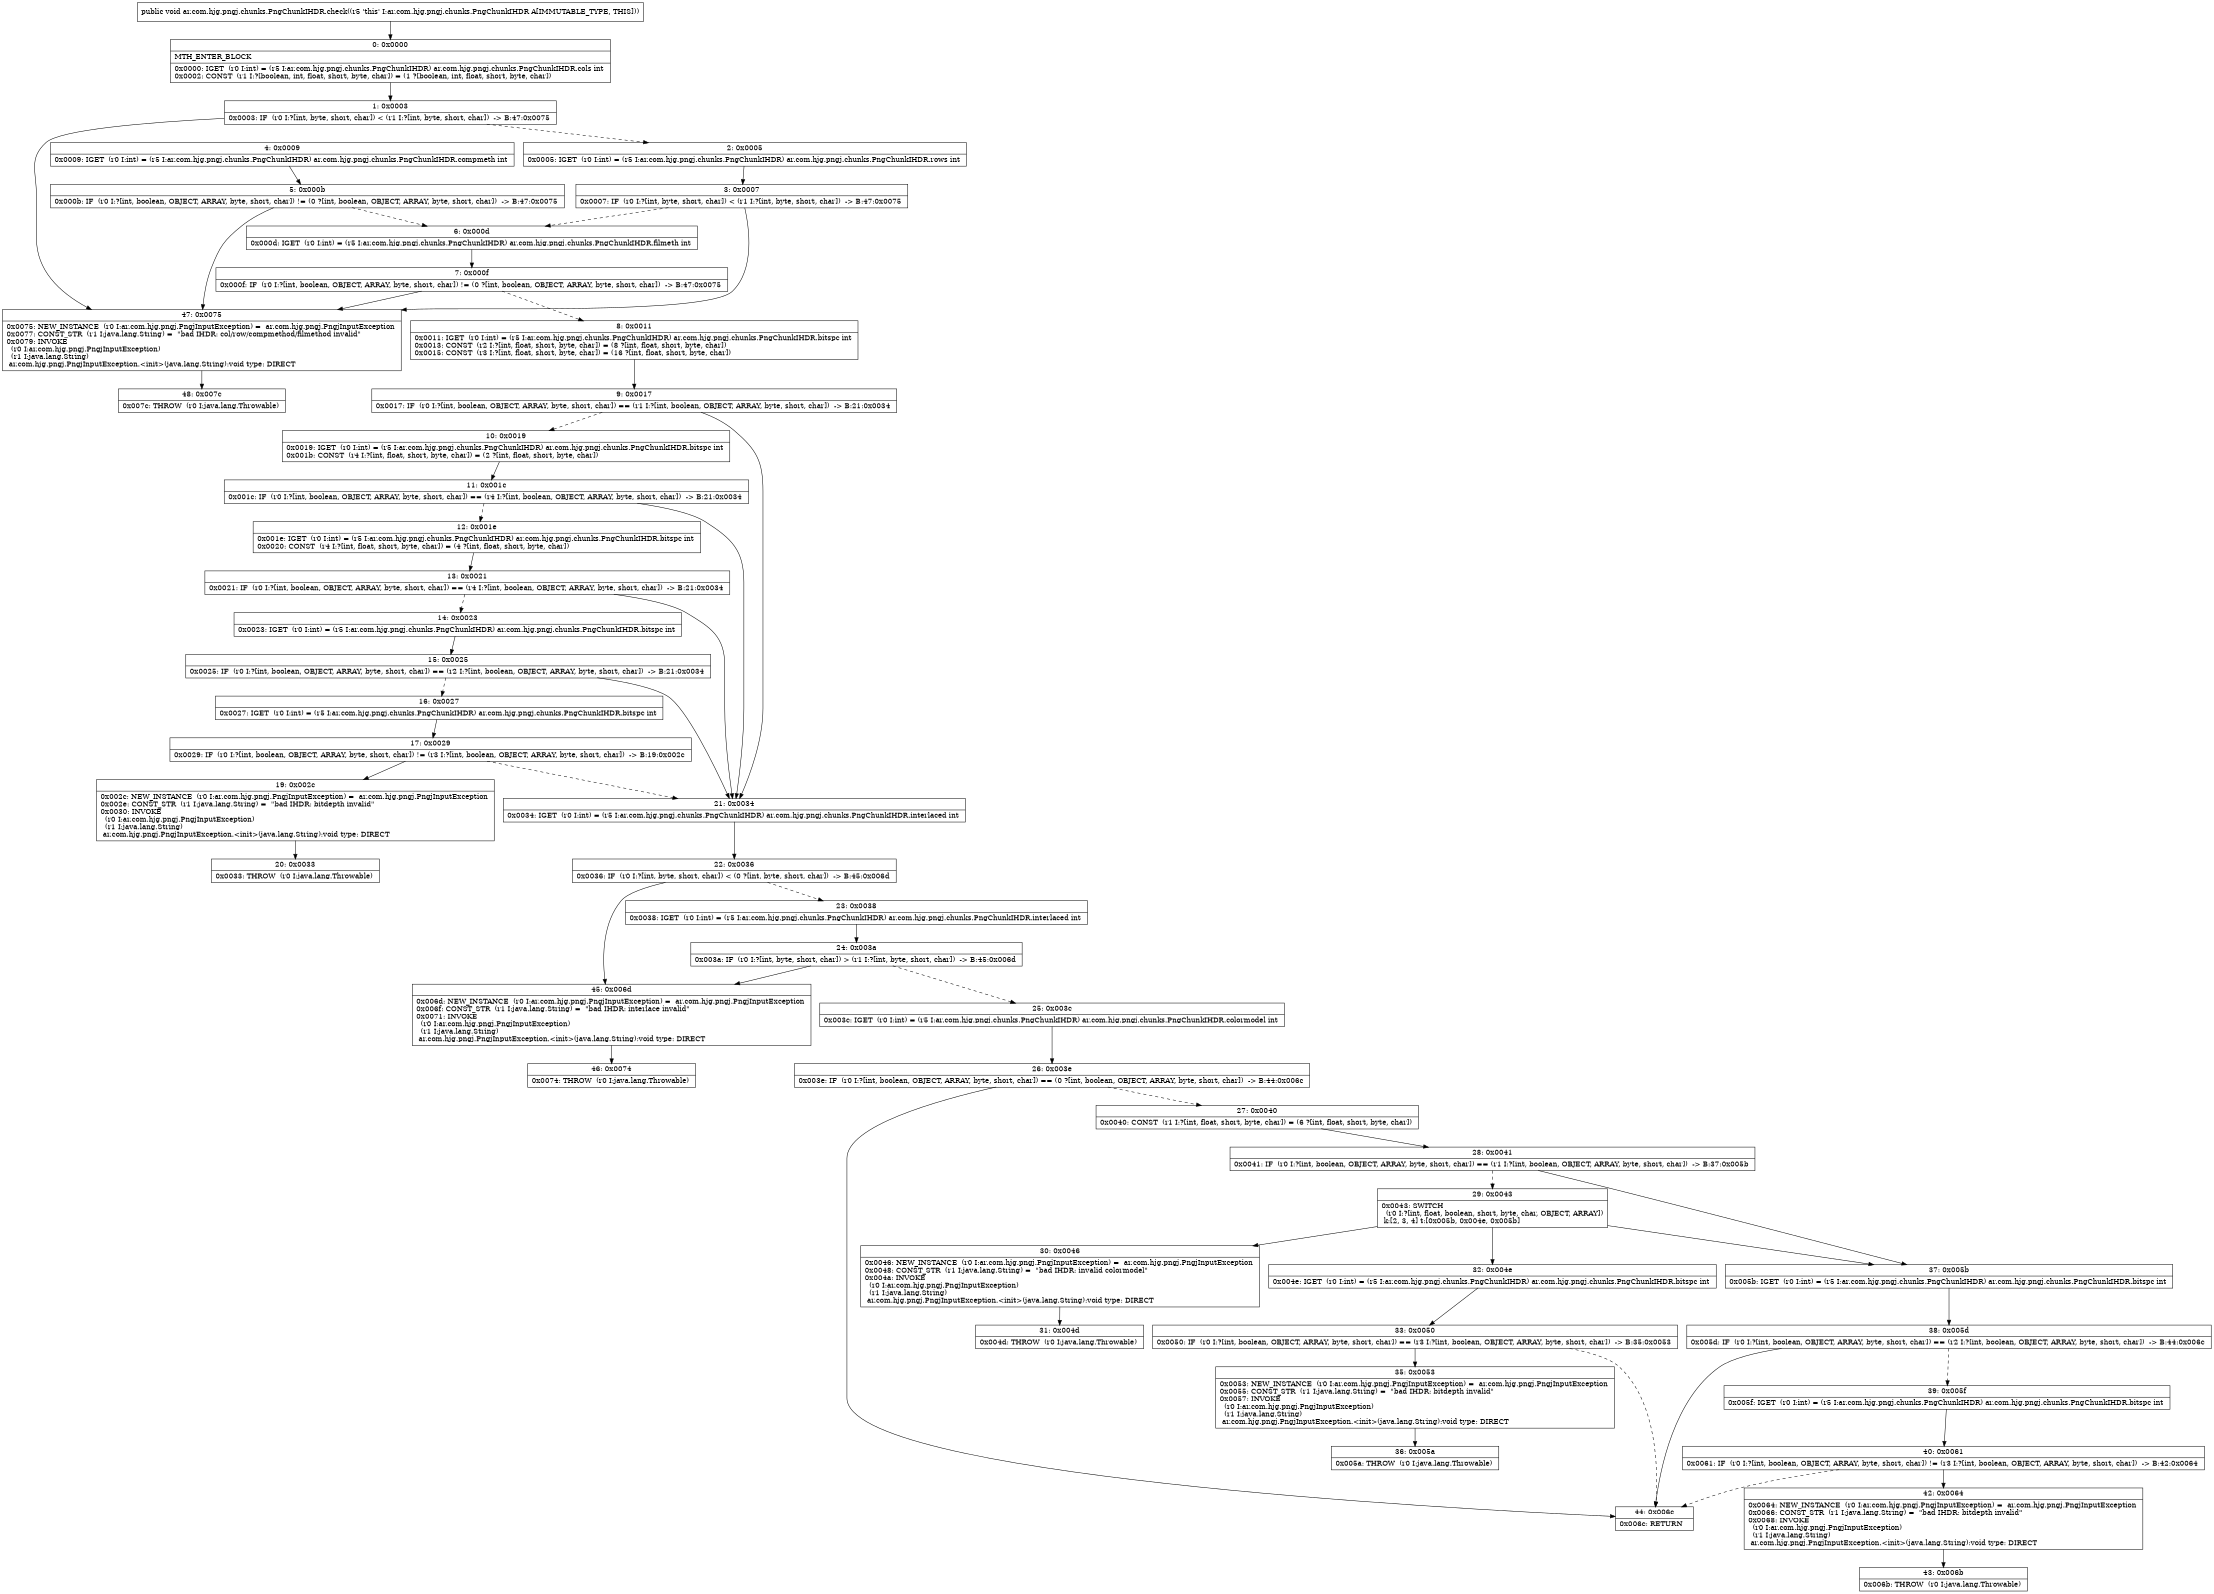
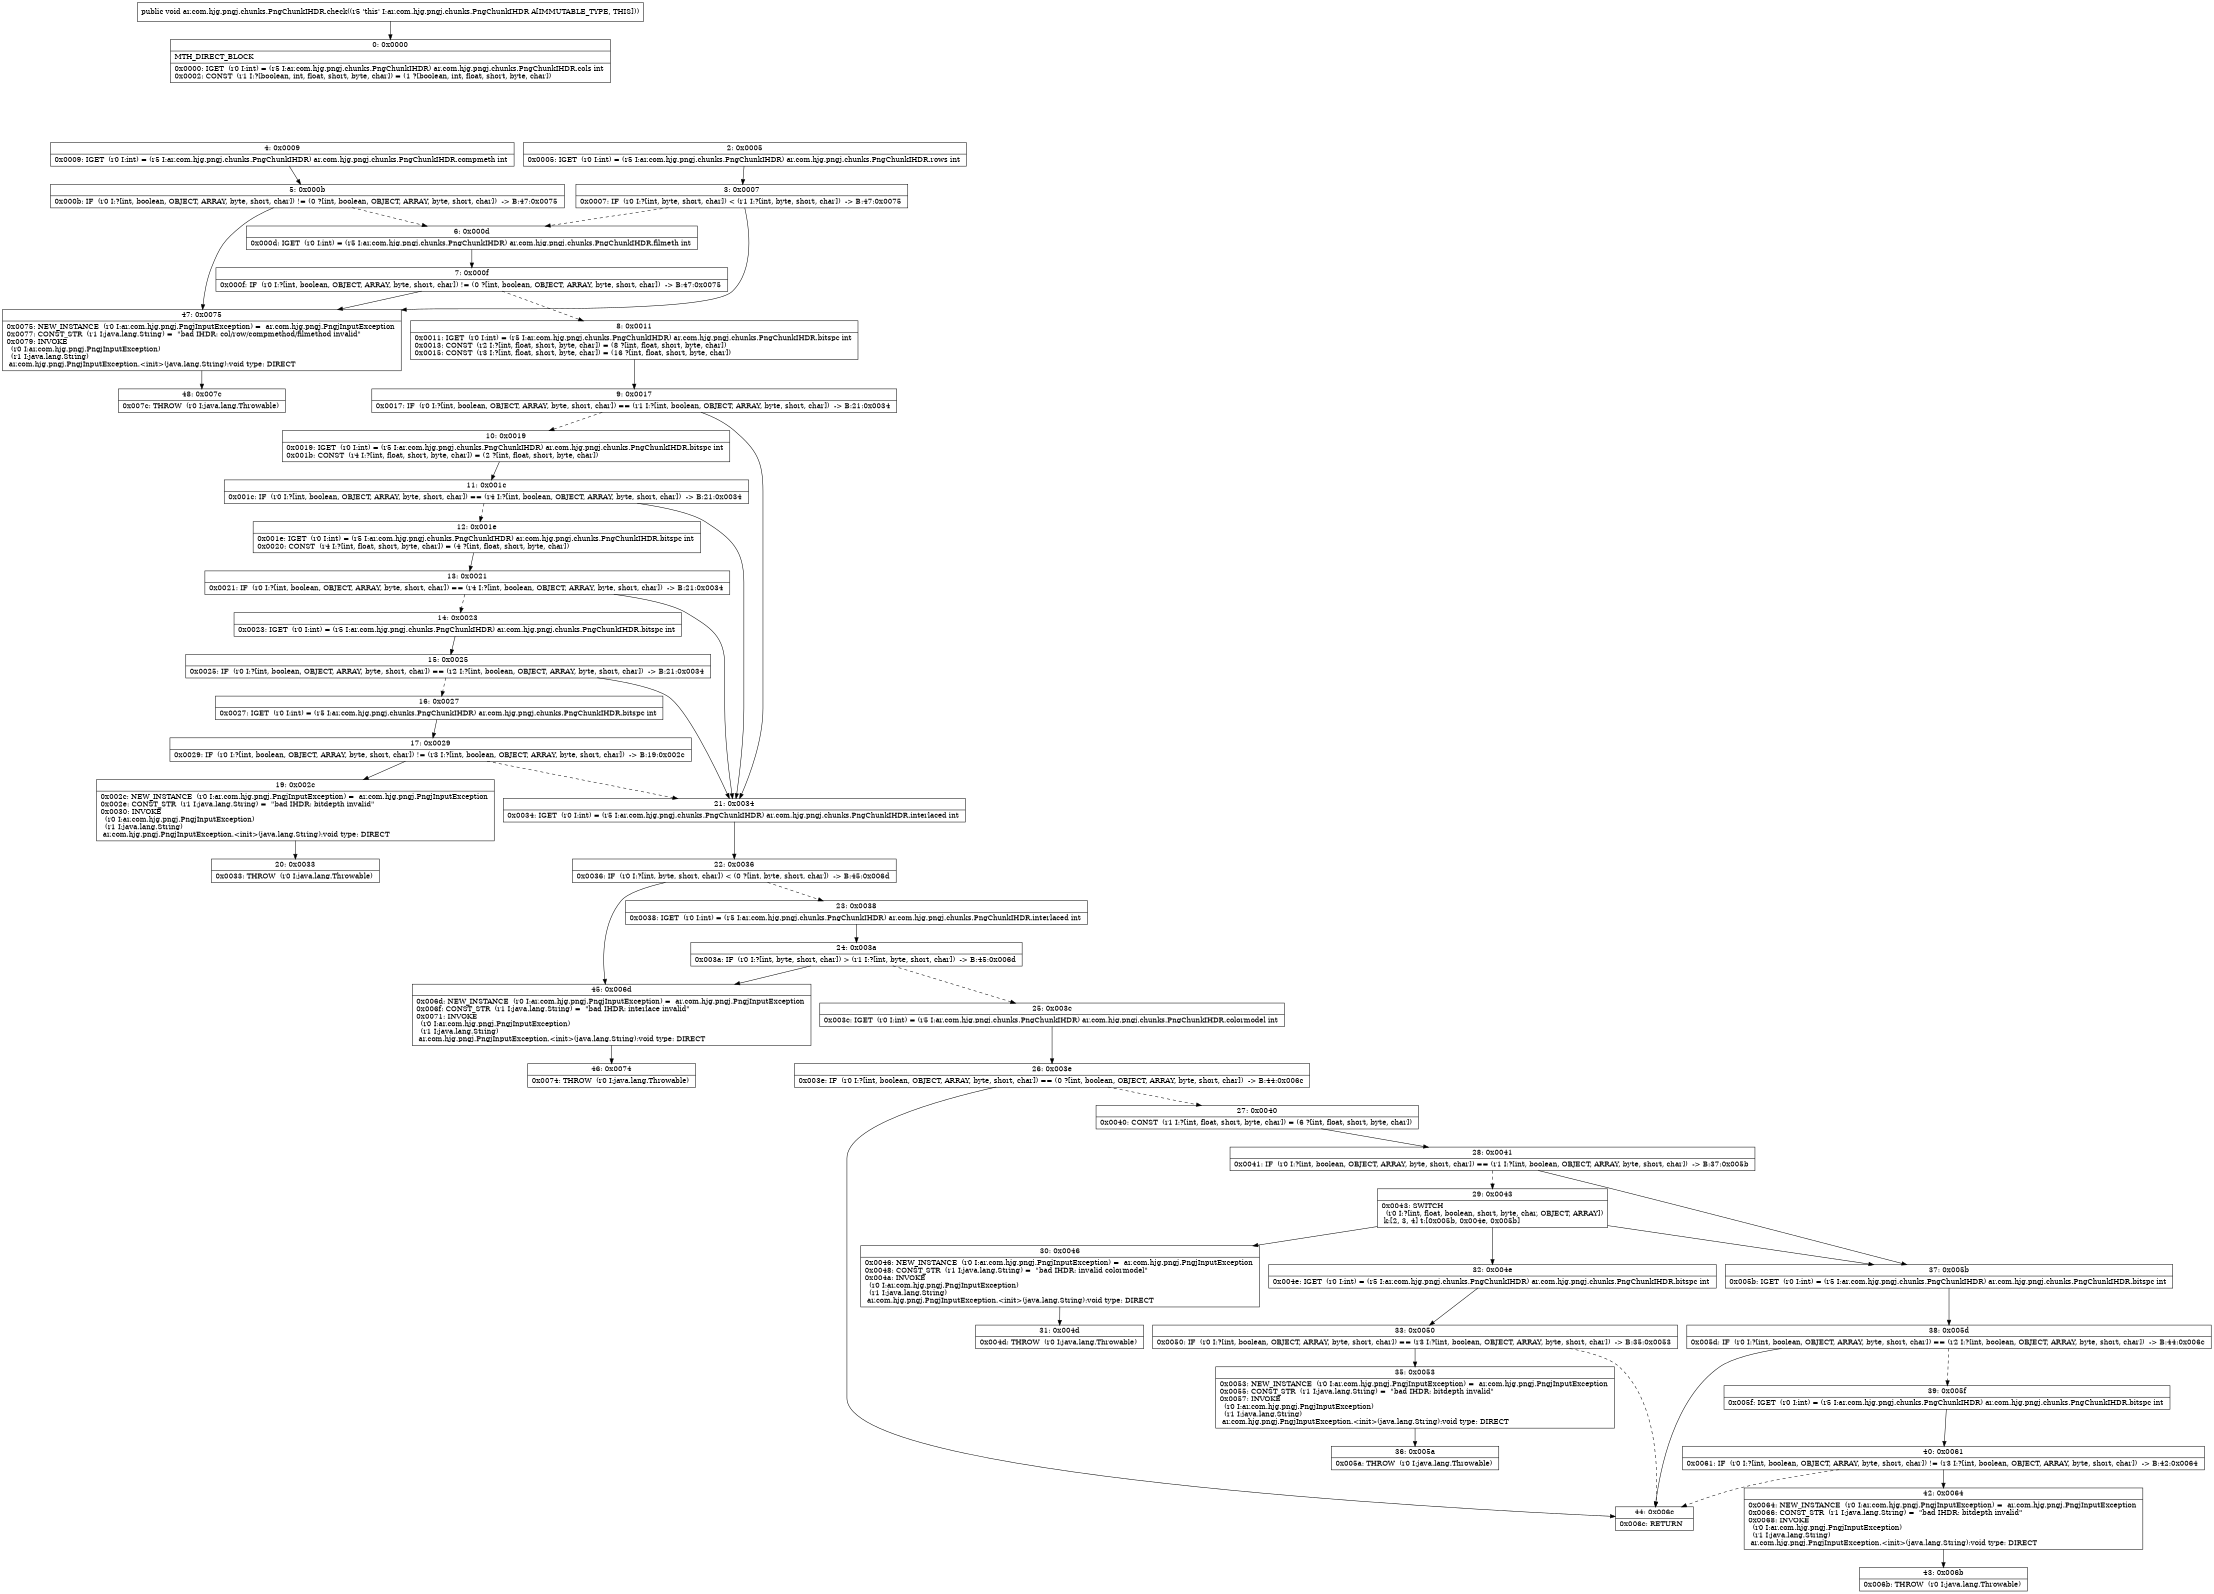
(213, 57) -> (214, 57)
(390, 113) -> none
